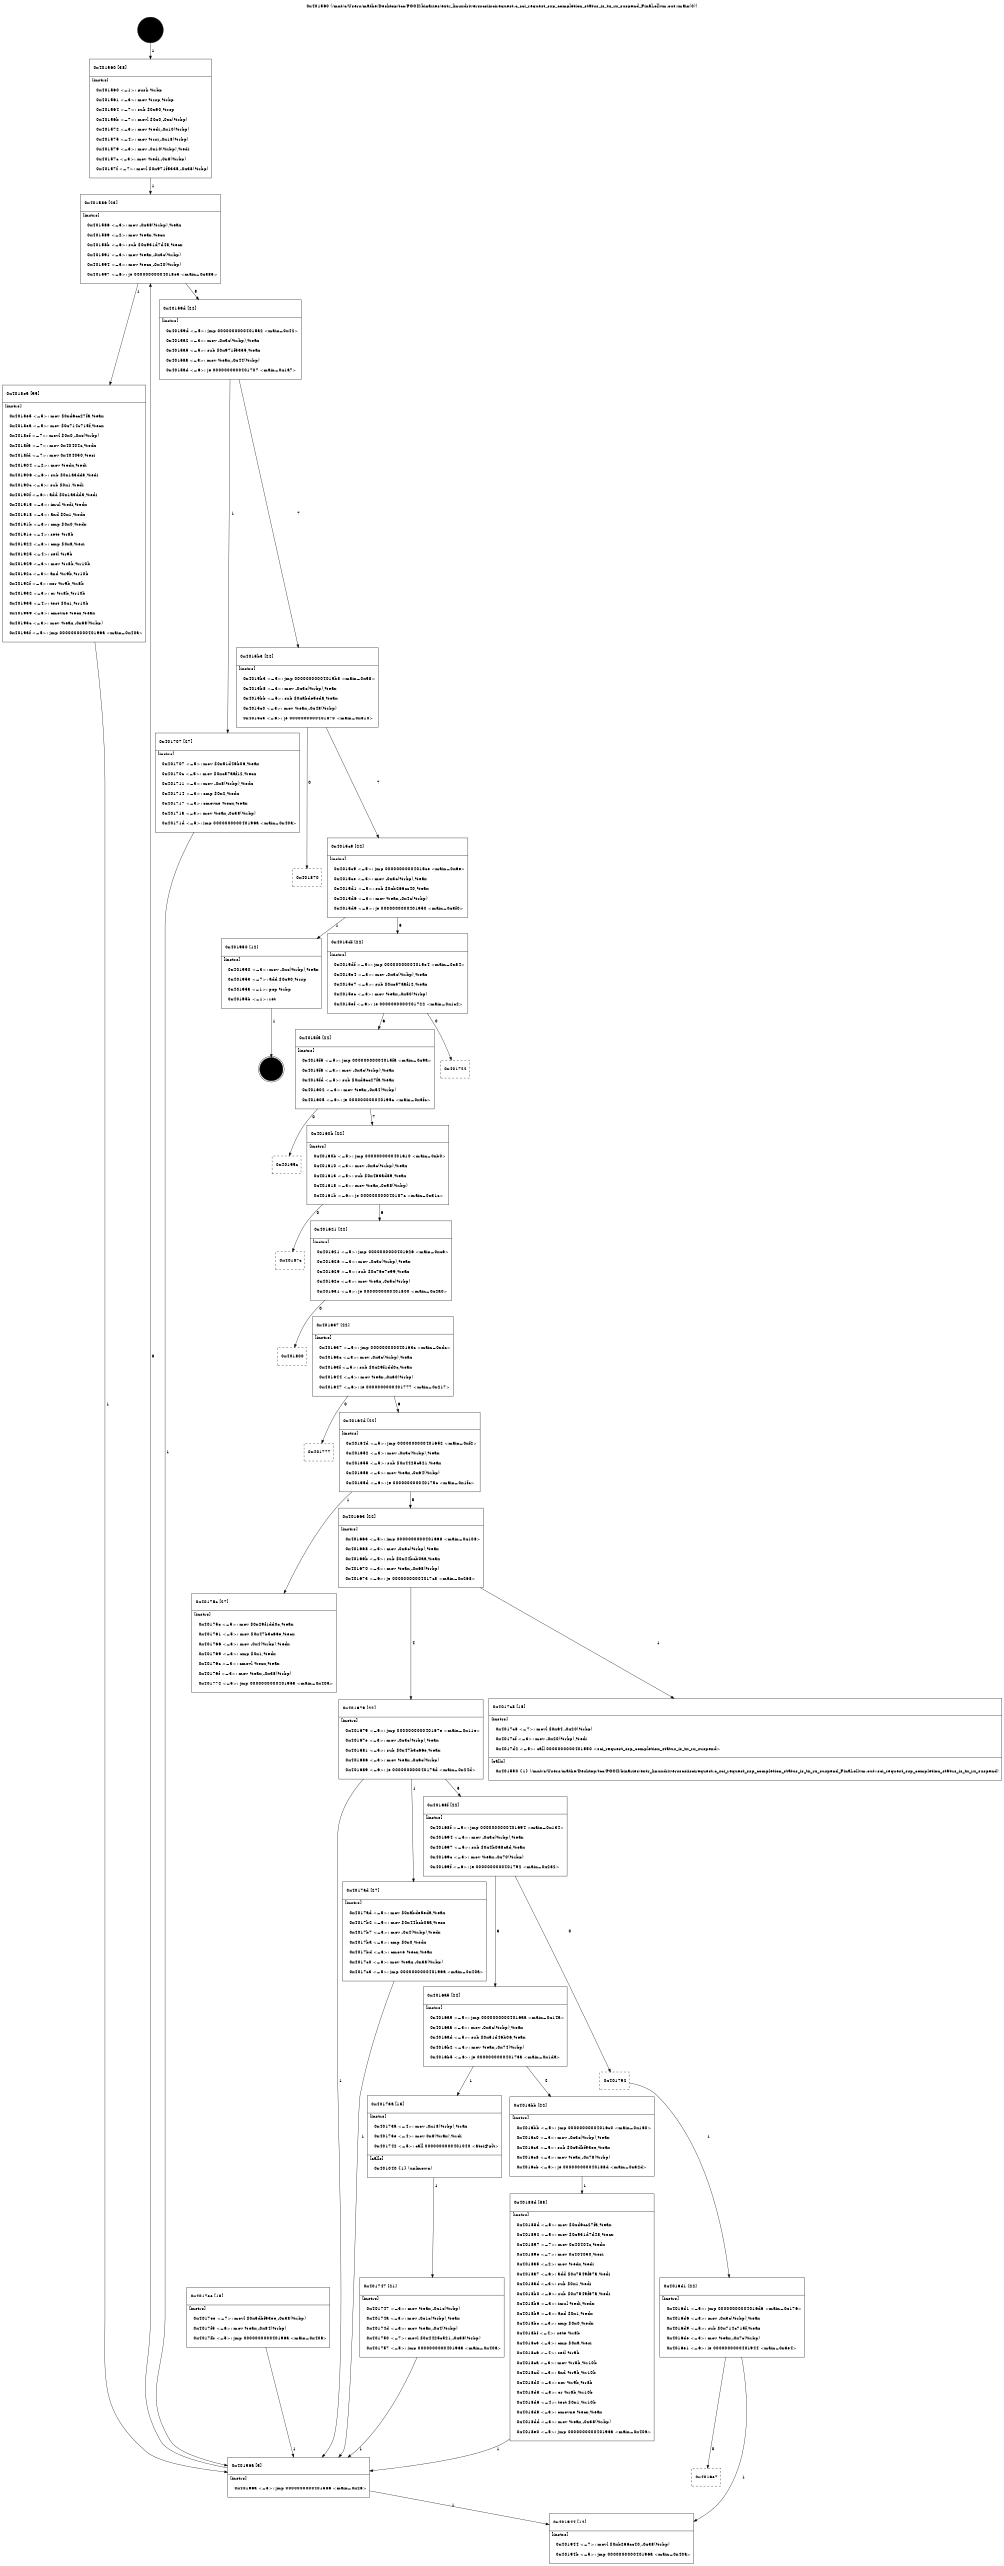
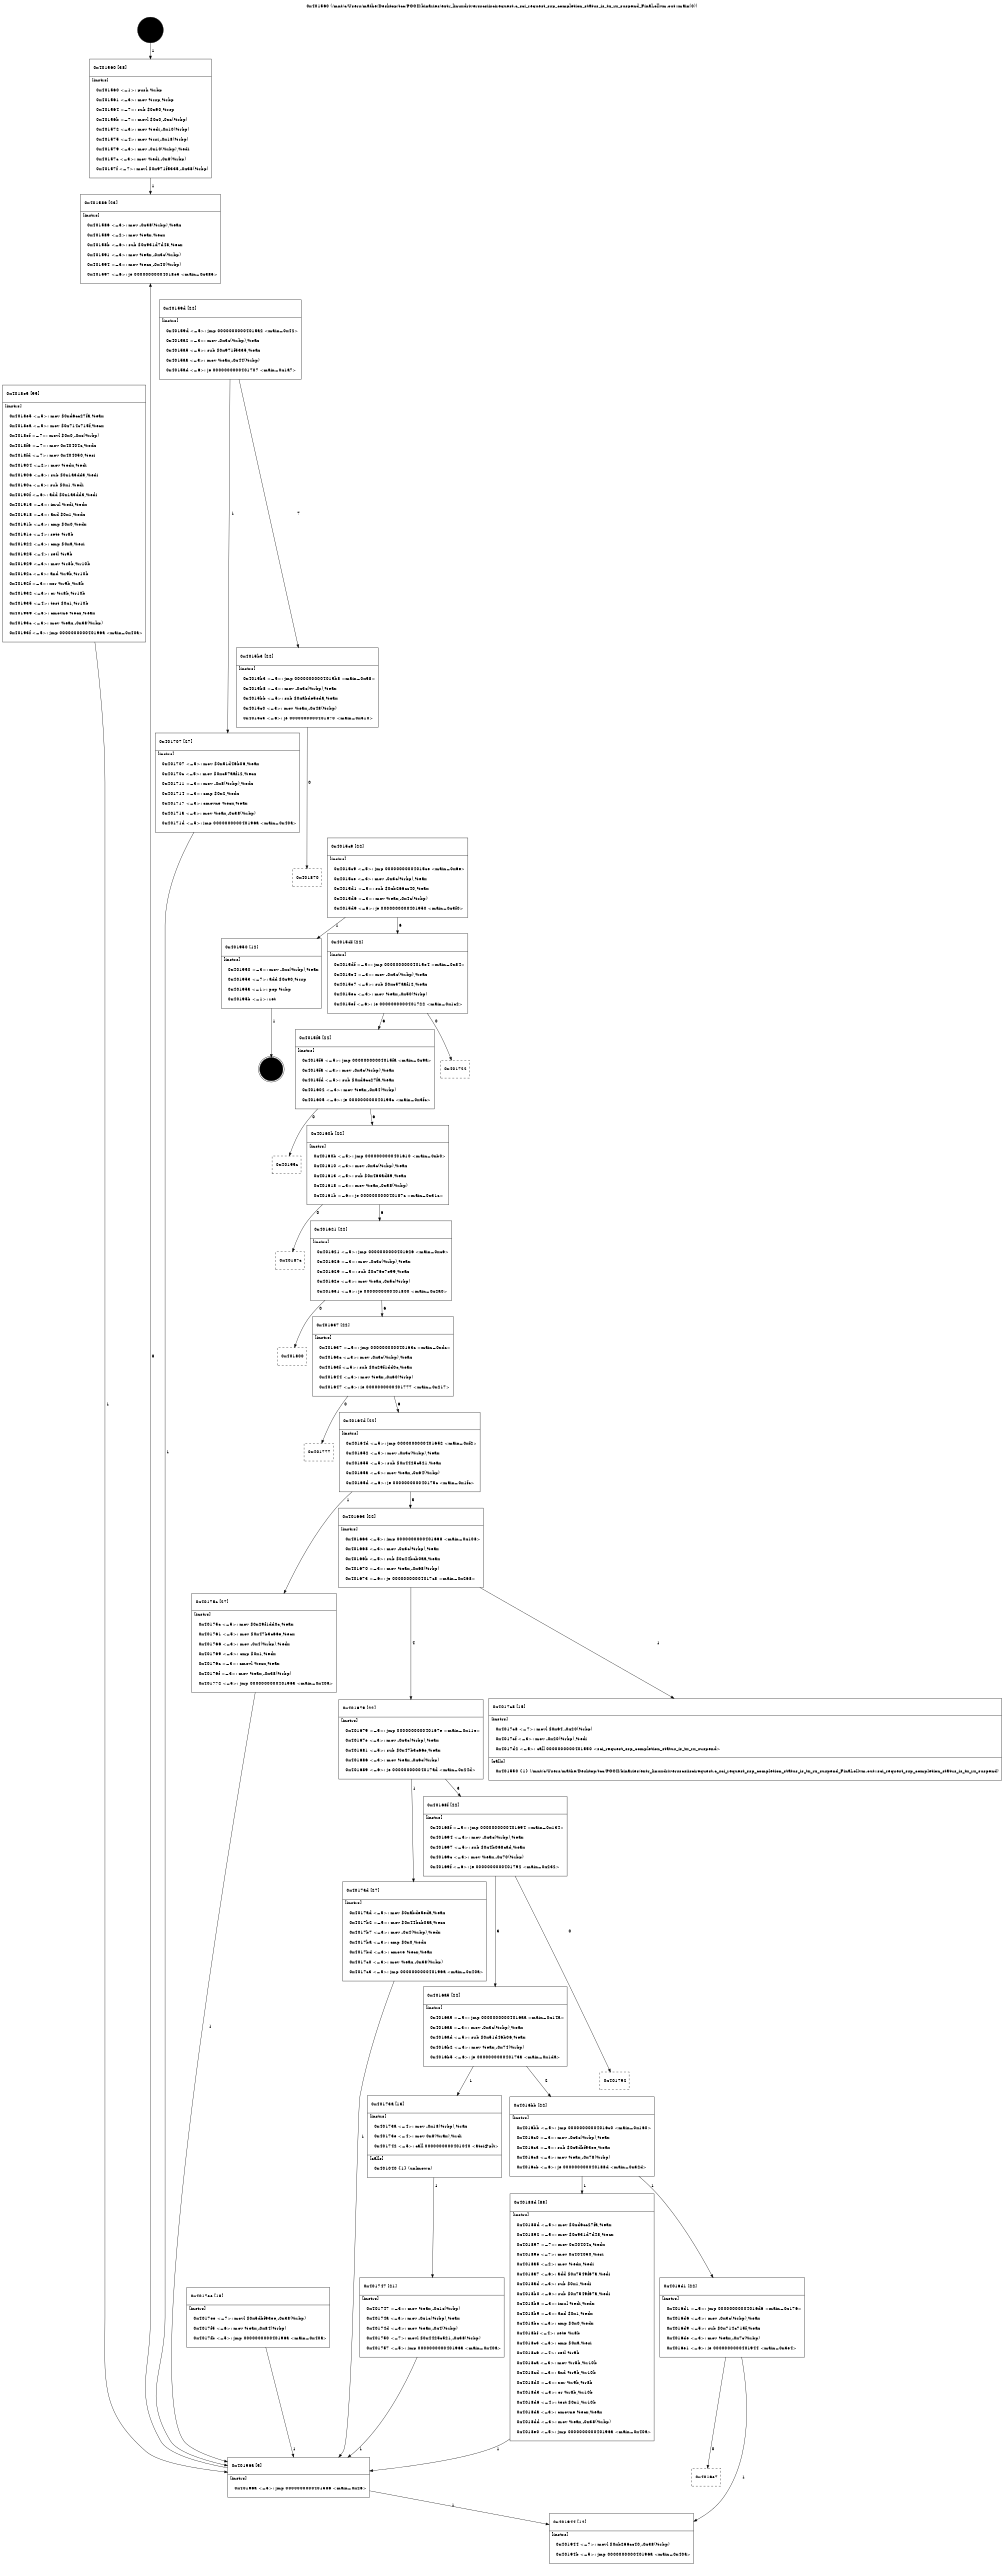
(191, 290) -> none
(124, 333) -> none
(352, 781) -> none
(373, 1117) -> (373, 1117)
none -> (382, 1307)
(338, 2115) -> (194, 2089)
(701, 2165) -> (680, 2222)
